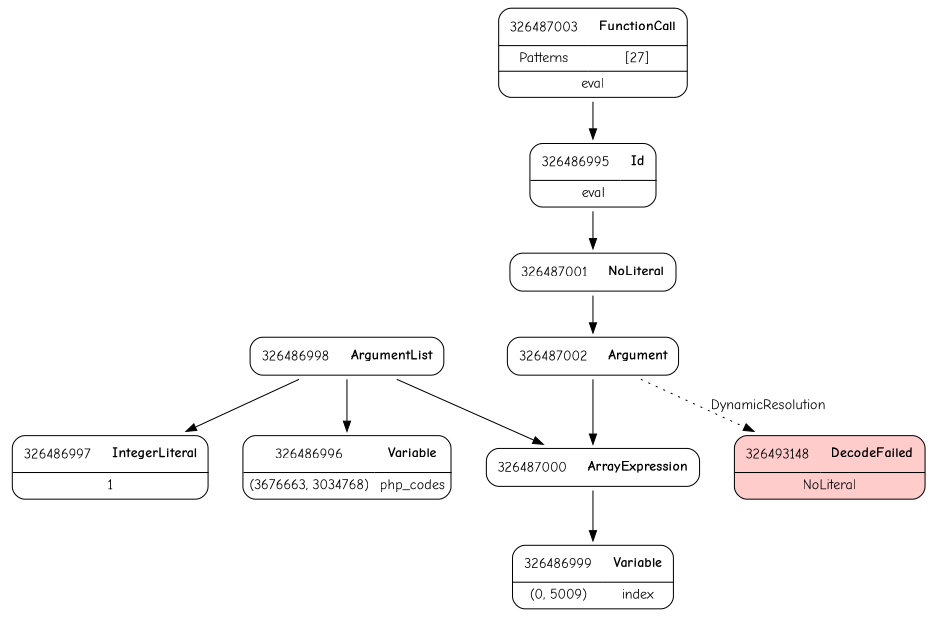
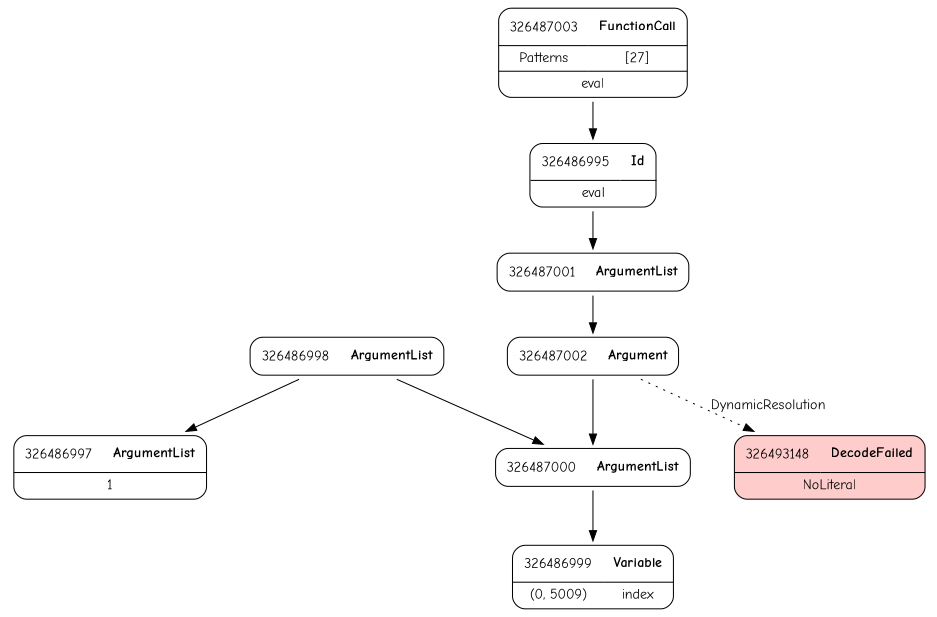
(637, 271) -> (637, 271)
(155, 453) -> (154, 453)
(638, 466) -> (638, 466)
(347, 467) -> none
